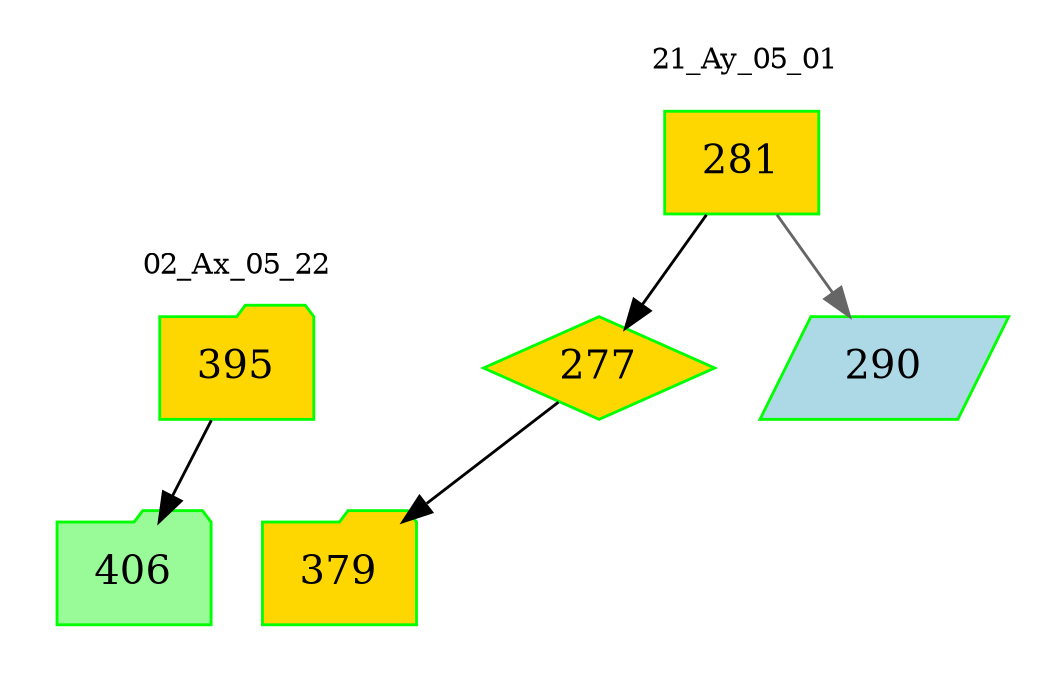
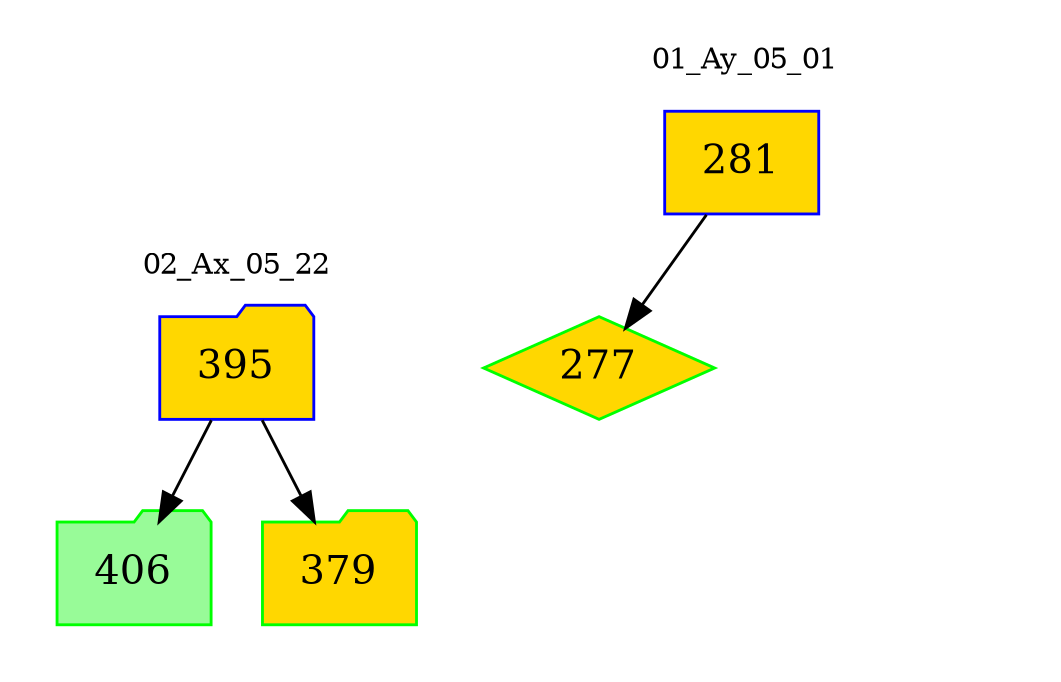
(745, 61) -> (745, 61)
(742, 163) -> (742, 163)
(237, 368) -> (237, 368)
(884, 368) -> none
(483, 460) -> (282, 458)
